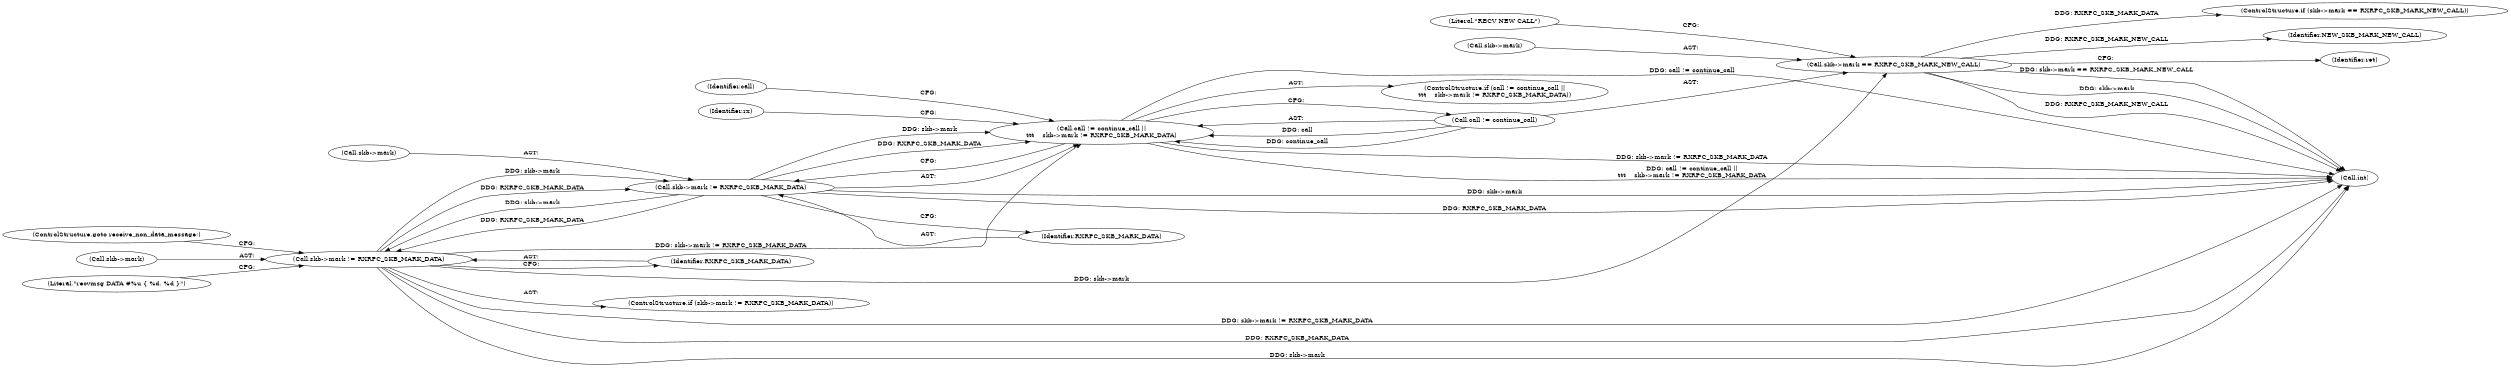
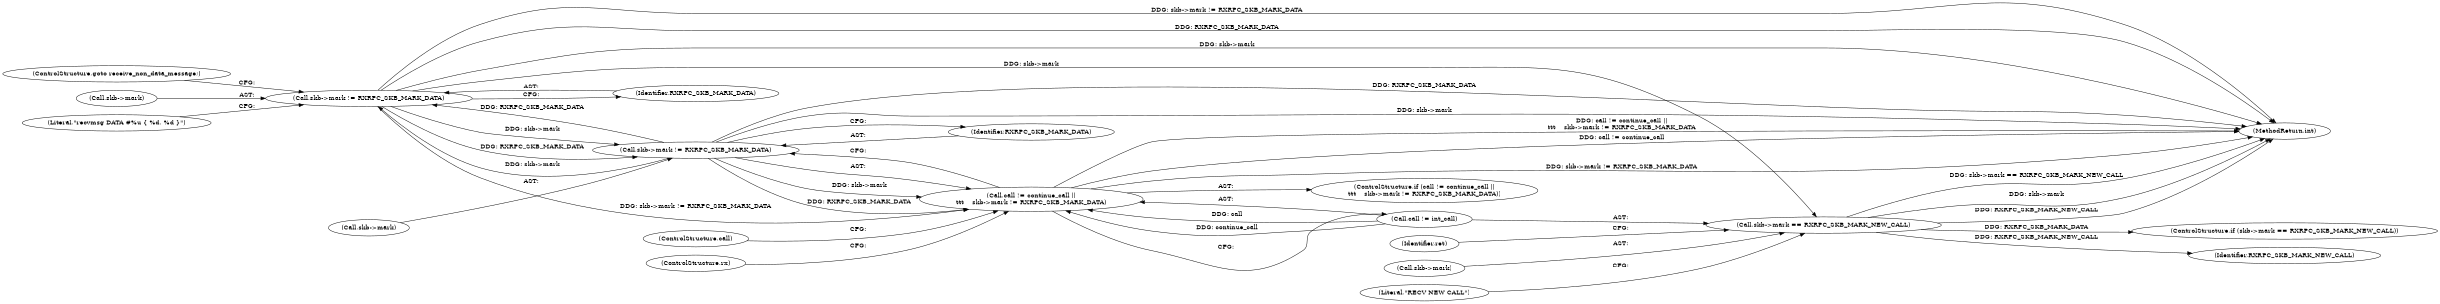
(2355, 35) -> (2285, 256)
(2163, 62) -> (1591, 236)
(731, 87) -> (696, 239)
(731, 111) -> (696, 263)
(1495, 120) -> (1424, 219)
(2355, 178) -> (2285, 131)
(731, 303) -> none
